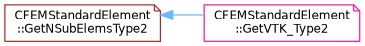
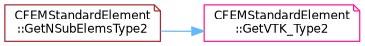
(189, 15) -> (176, 31)
